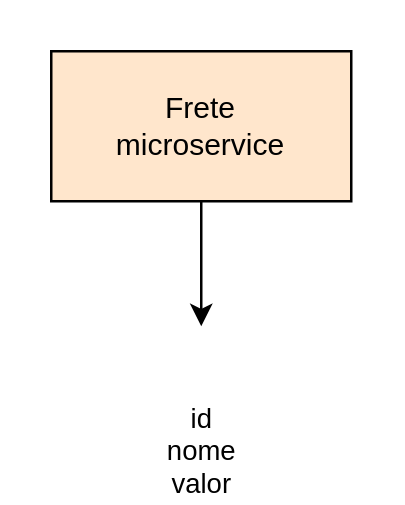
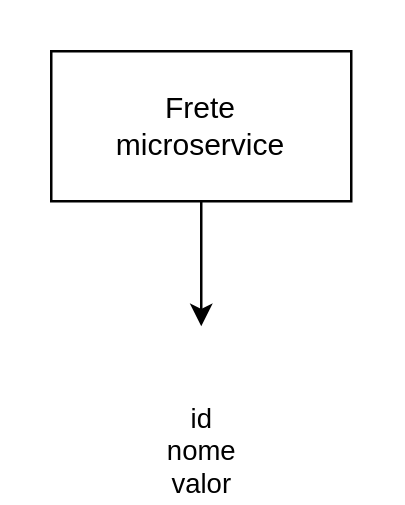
(201, 126) -> (201, 126)
